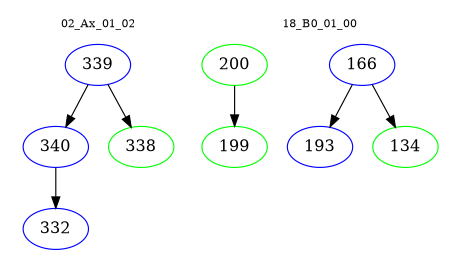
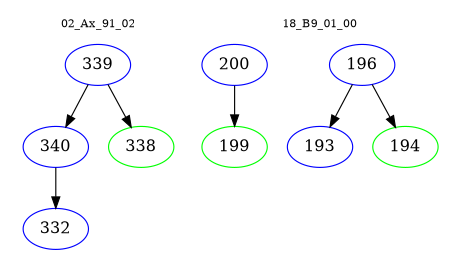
(99, 24) -> (99, 24)
(320, 24) -> (320, 24)
(235, 65) -> (235, 65)
(362, 65) -> (362, 65)
(405, 147) -> (405, 147)
